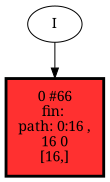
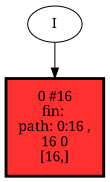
(55, 127) -> (55, 127)
